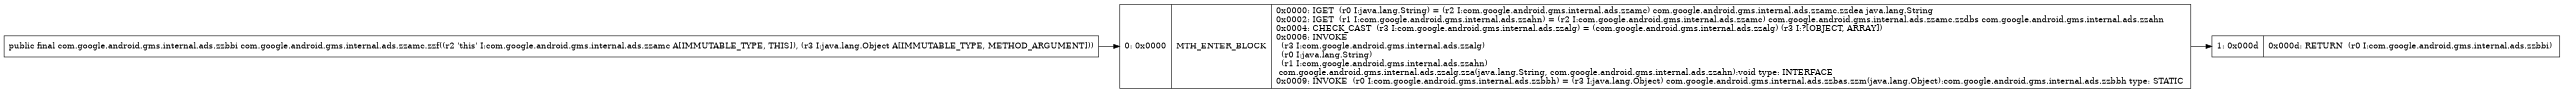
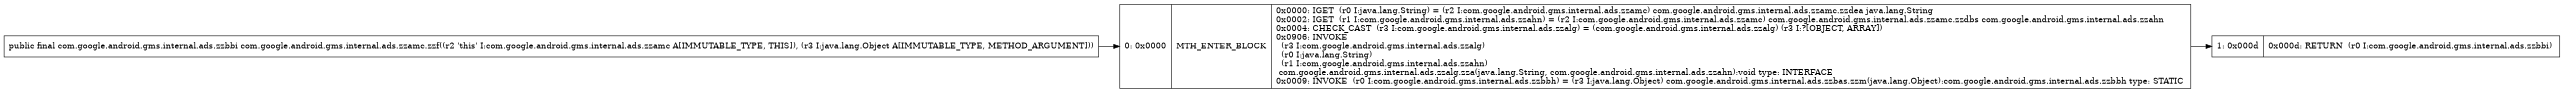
(1315, 37) -> (1315, 37)
